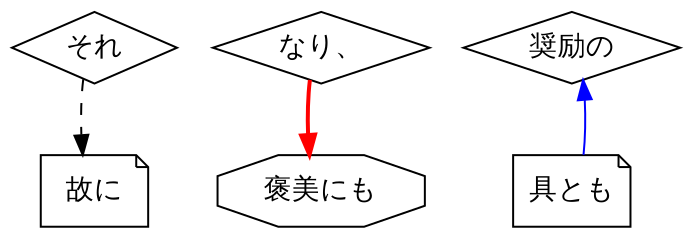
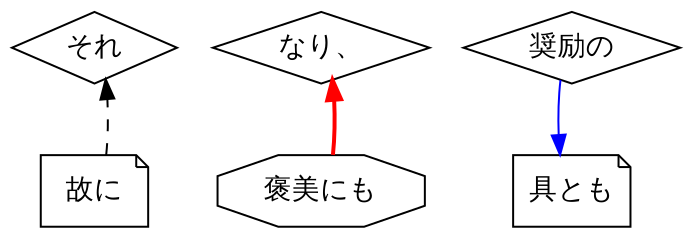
(81, 107) -> (108, 127)
(308, 107) -> (335, 128)
(585, 128) -> (559, 107)
